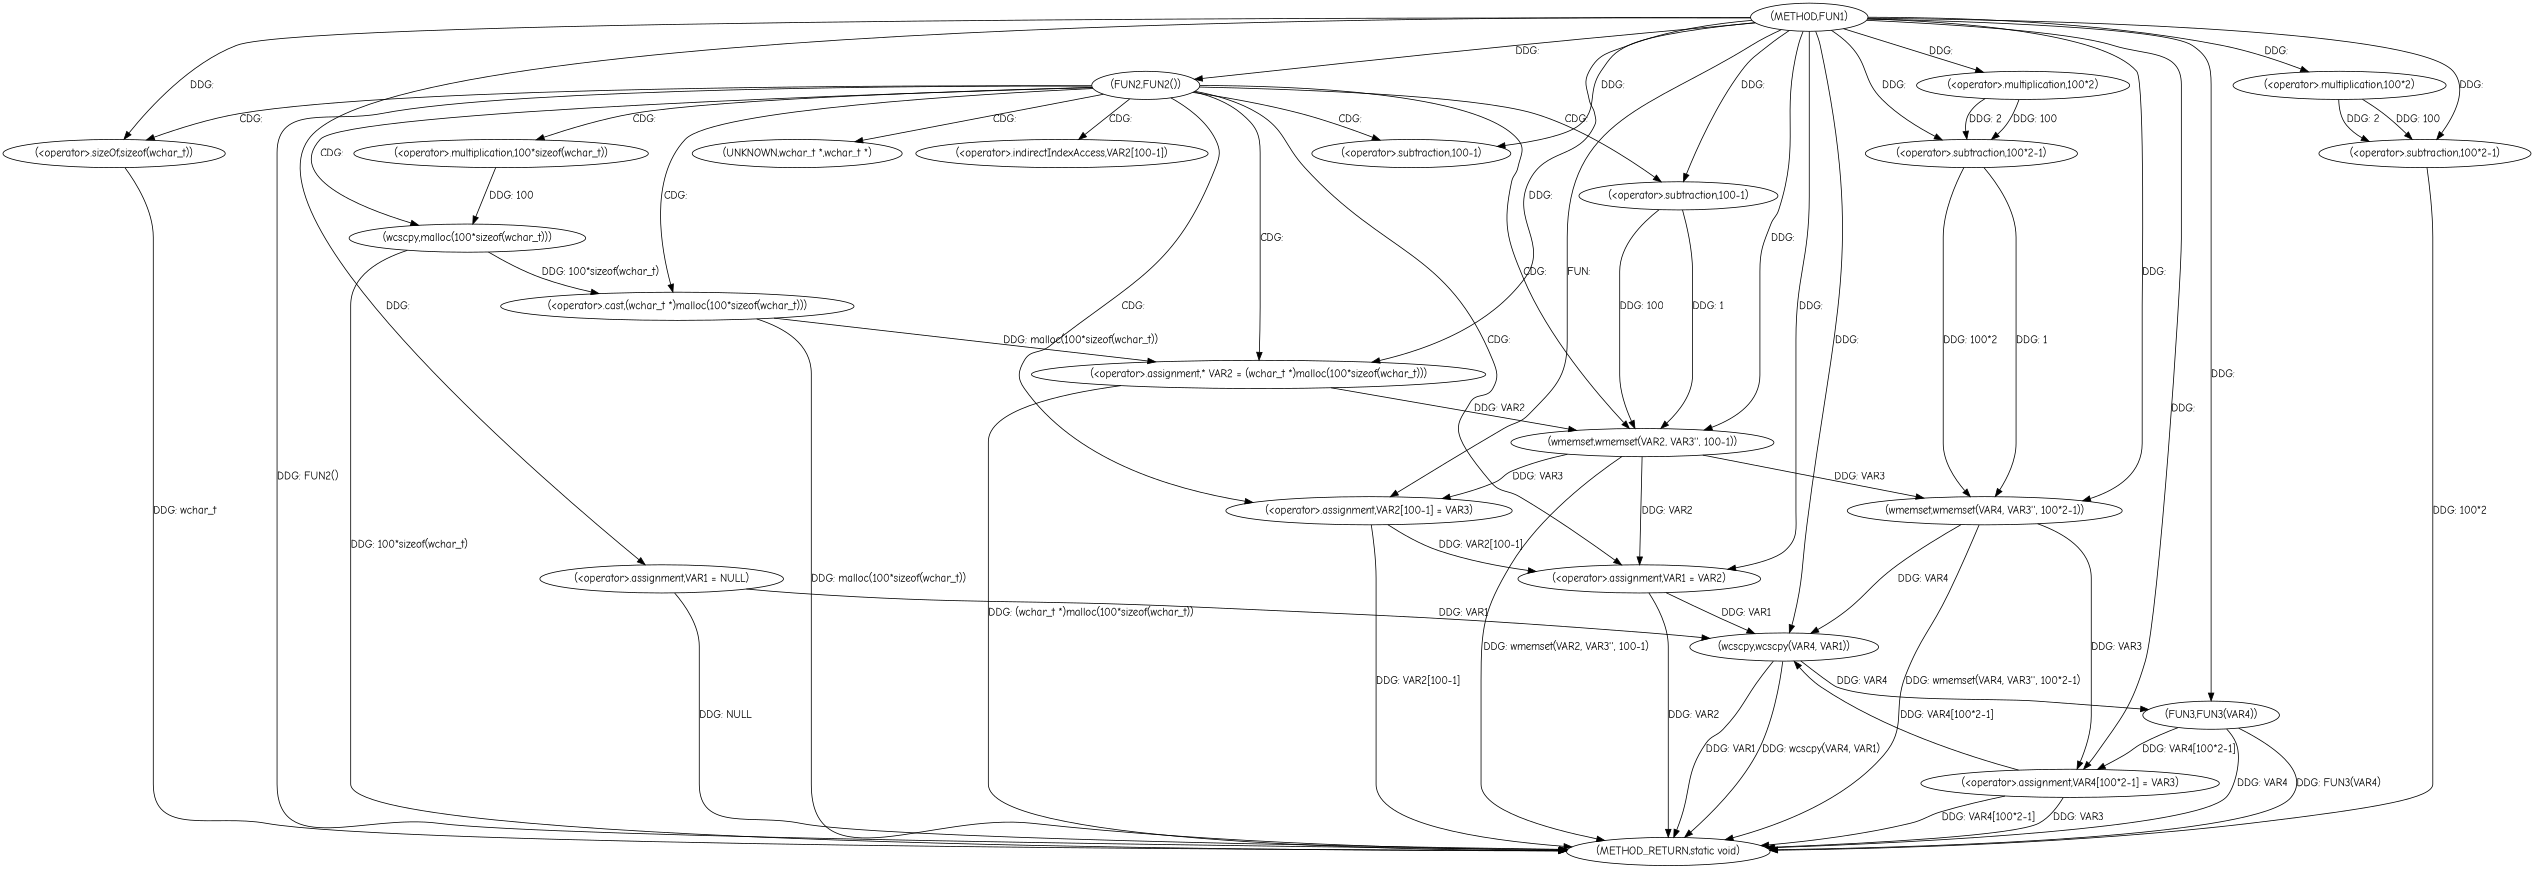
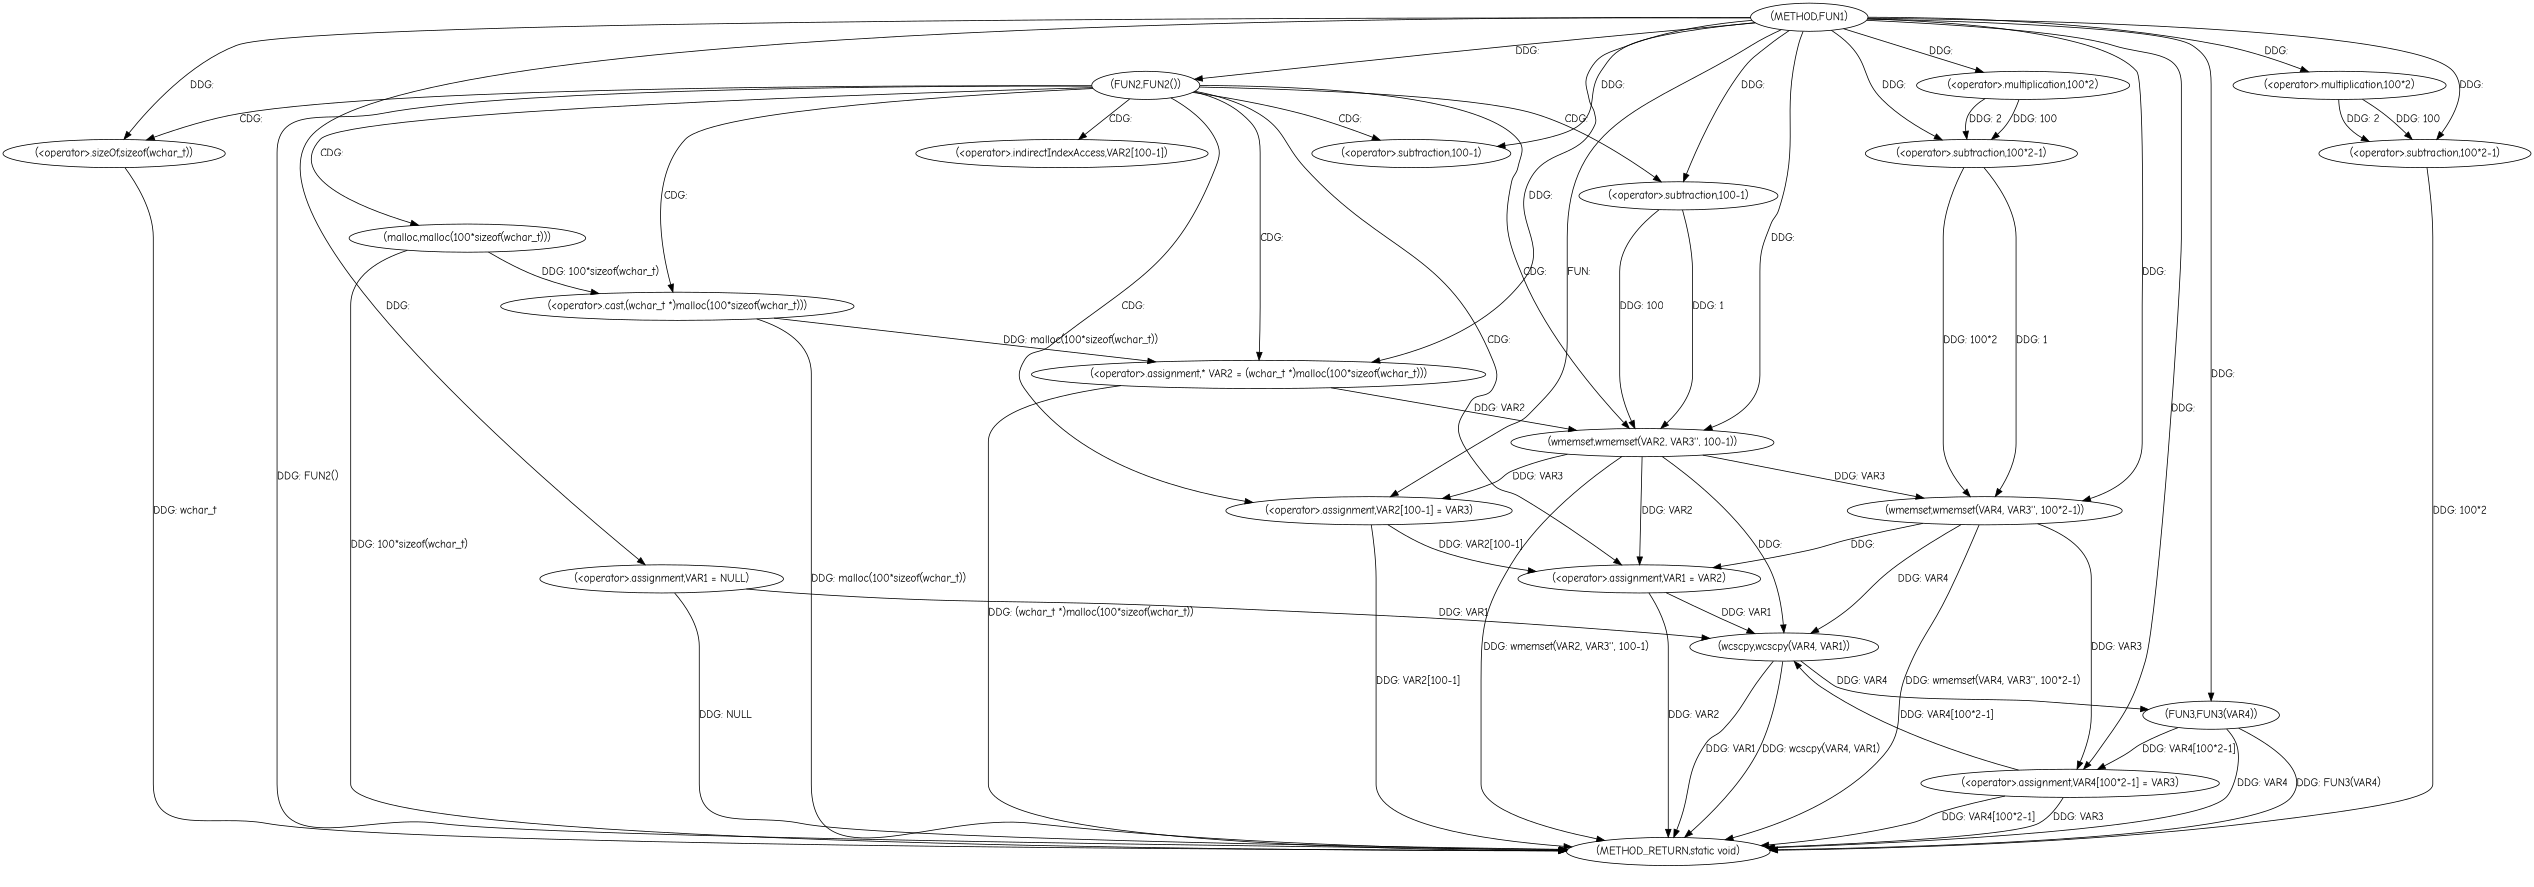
(501, 154) -> none
(797, 154) -> none
(467, 238) -> (467, 238)
(1796, 319) -> (1822, 547)
(1835, 329) -> (1742, 528)
